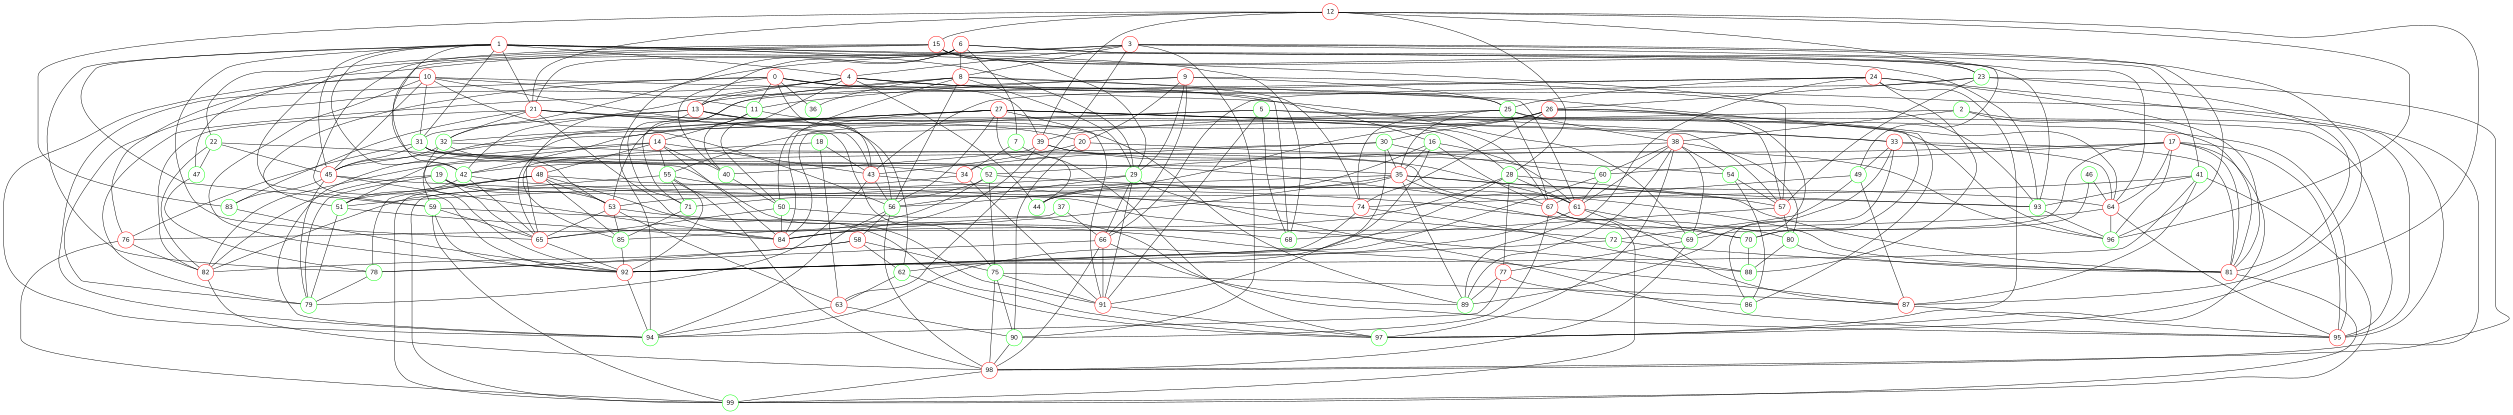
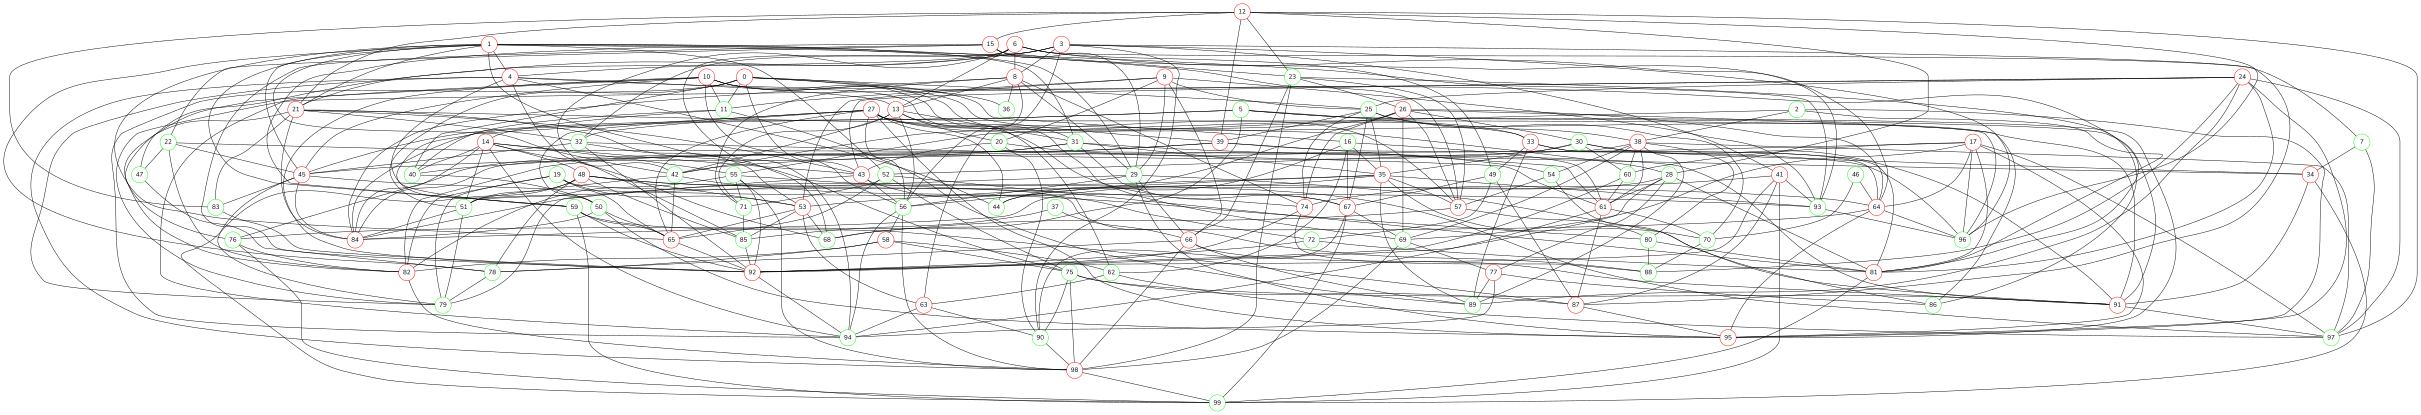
(1131, 90) -> (689, 201)
(1301, 90) -> none
(820, 142) -> none
(1082, 142) -> (999, 142)
(2200, 175) -> (1780, 175)
(1807, 221) -> (1802, 122)
(126, 240) -> (233, 240)
